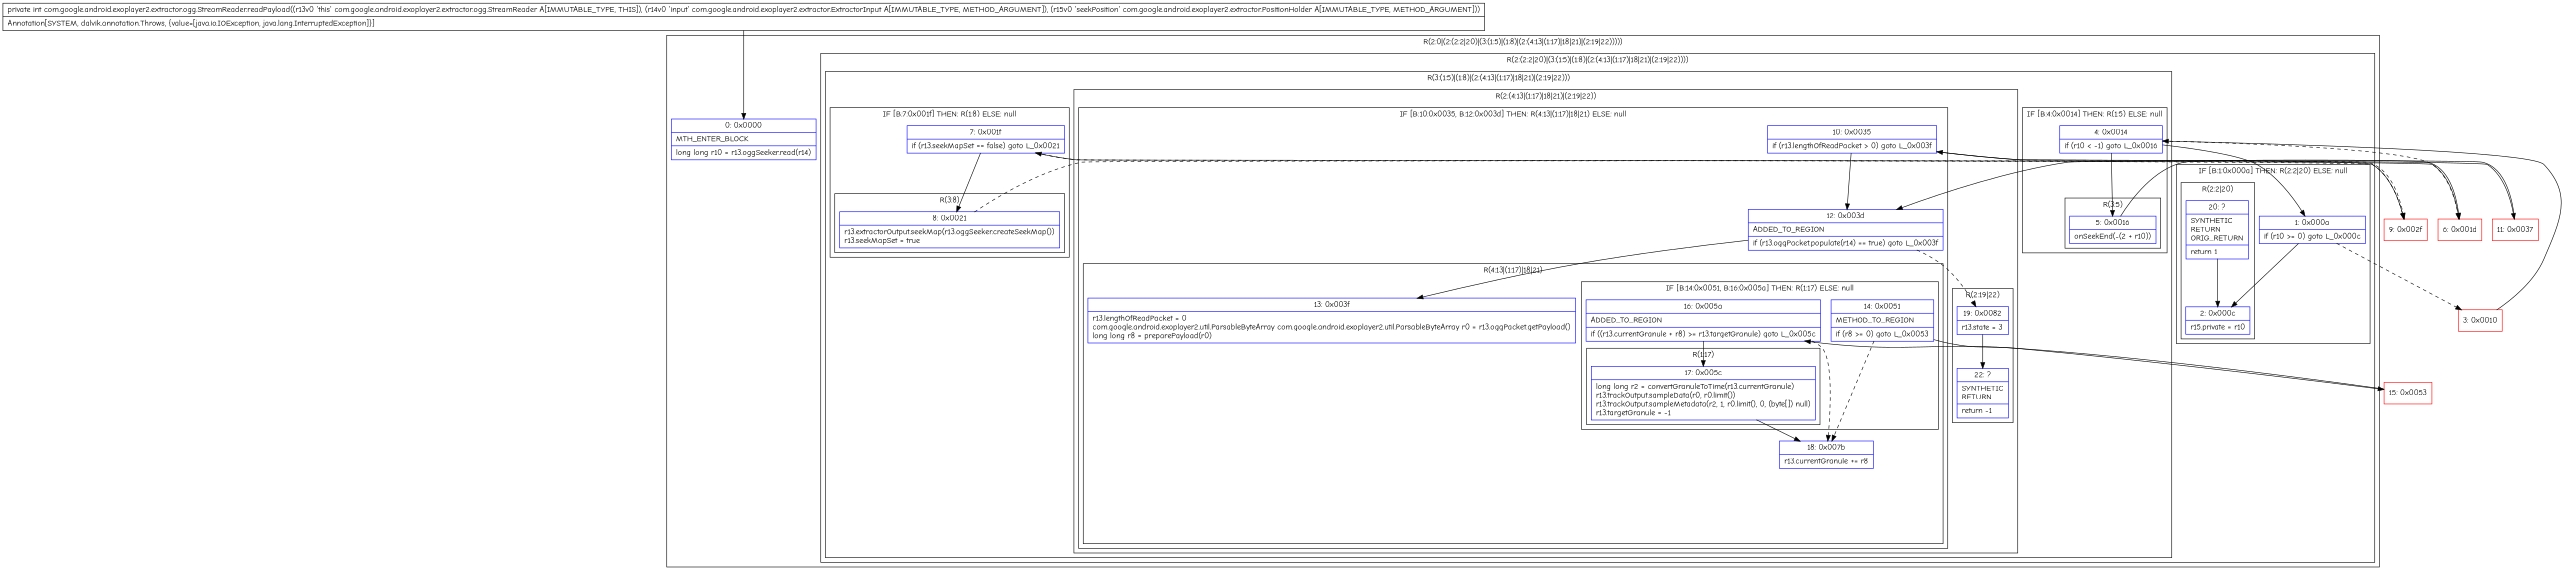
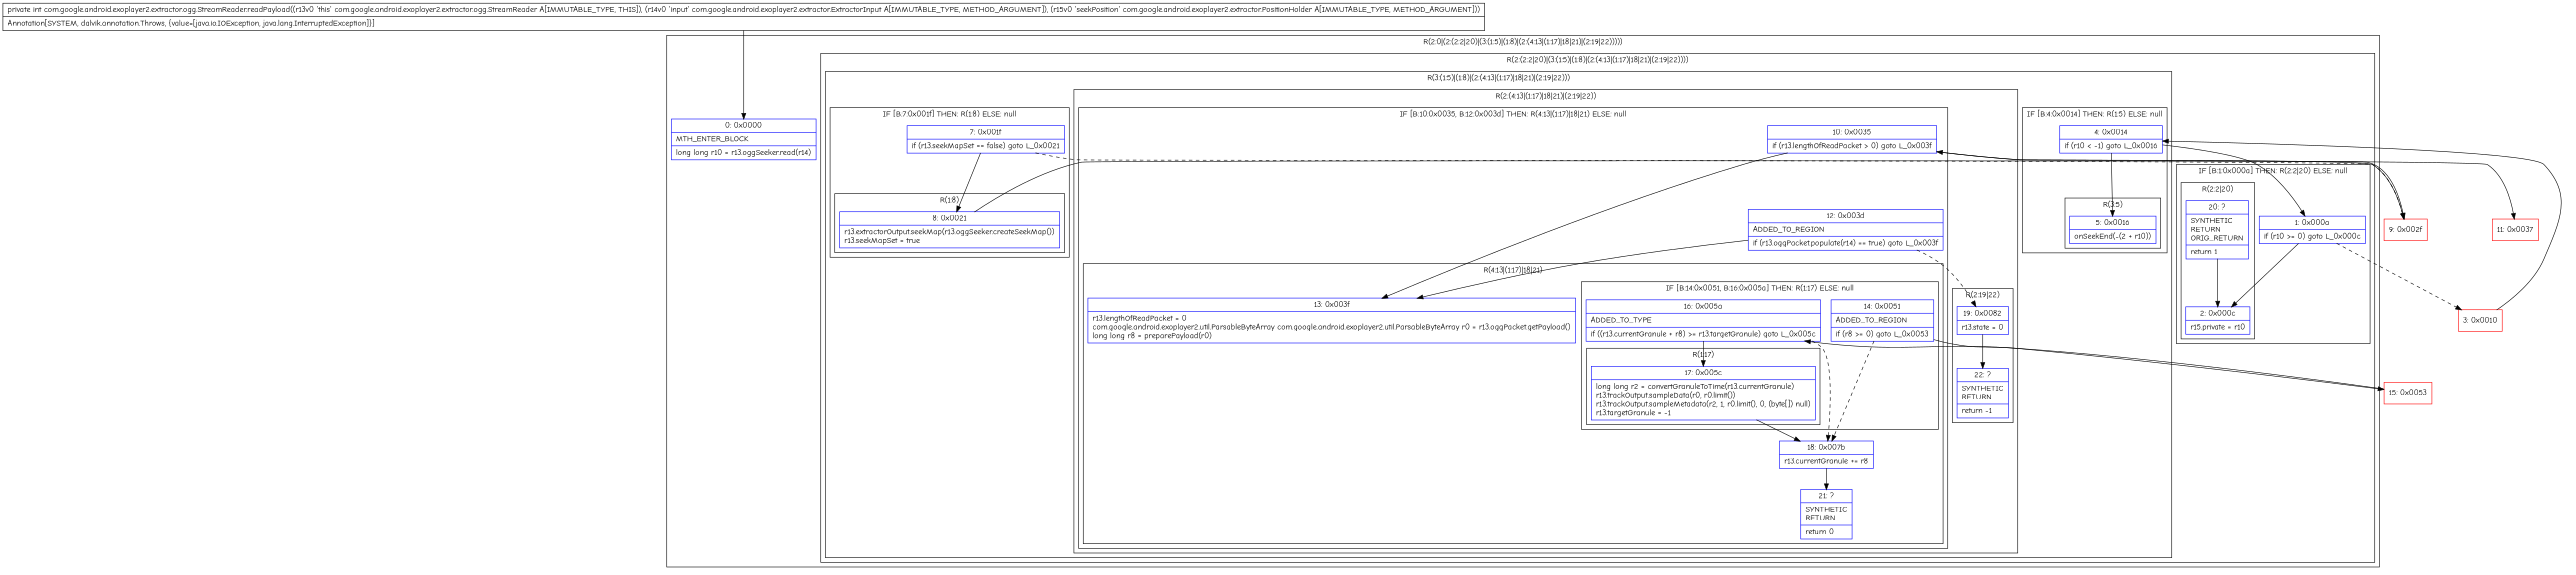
(1698, 161) -> (1698, 161)
(2224, 161) -> none
(1849, 178) -> (1585, 218)
(950, 200) -> (950, 200)
(2460, 230) -> none
(1627, 320) -> (1621, 320)
(1875, 320) -> (1872, 320)
(1982, 327) -> (1983, 327)
none -> (1826, 514)
